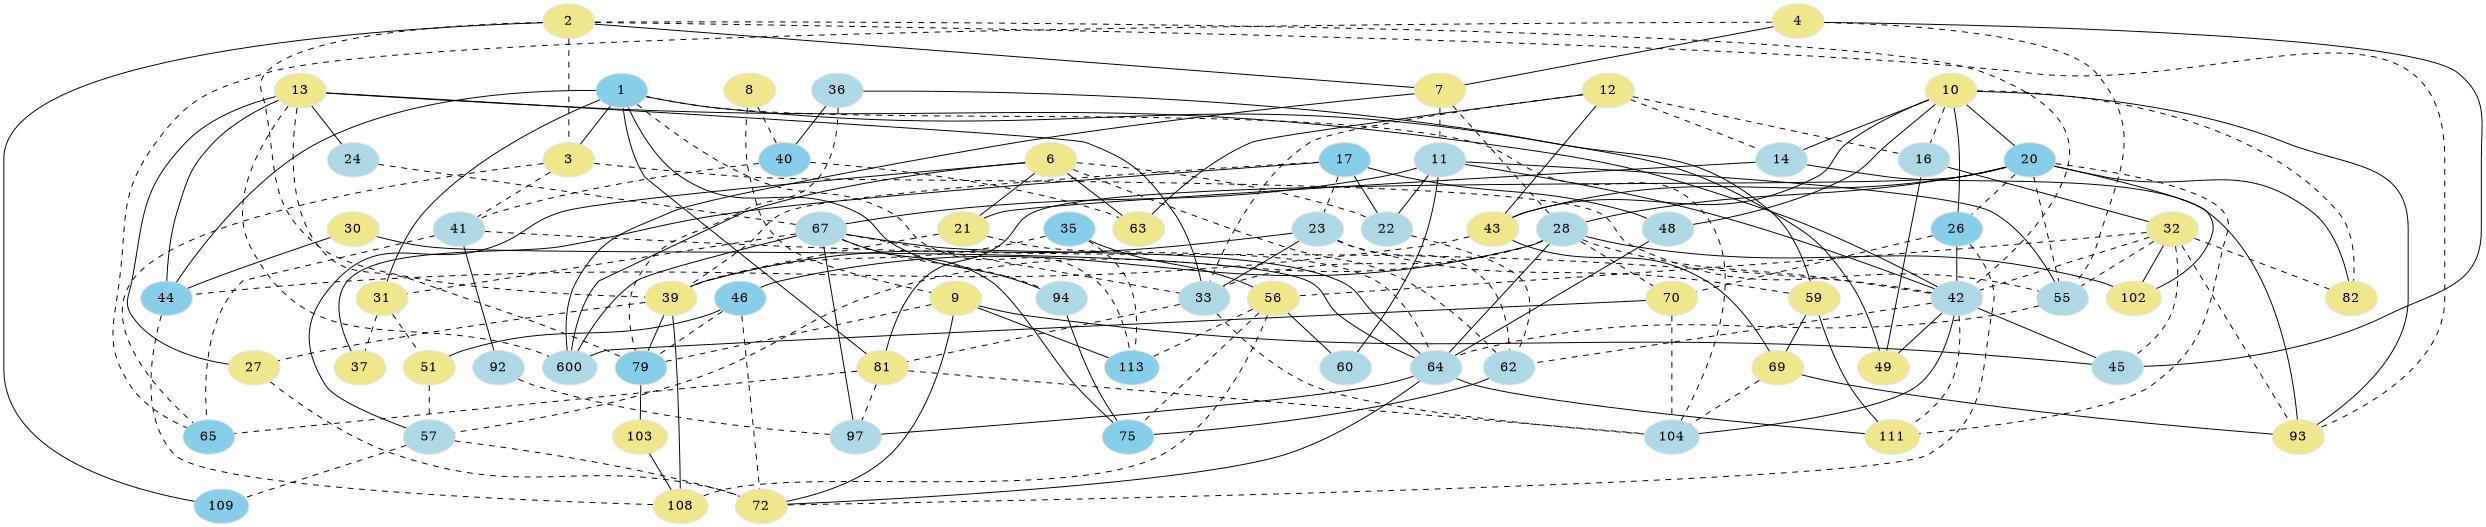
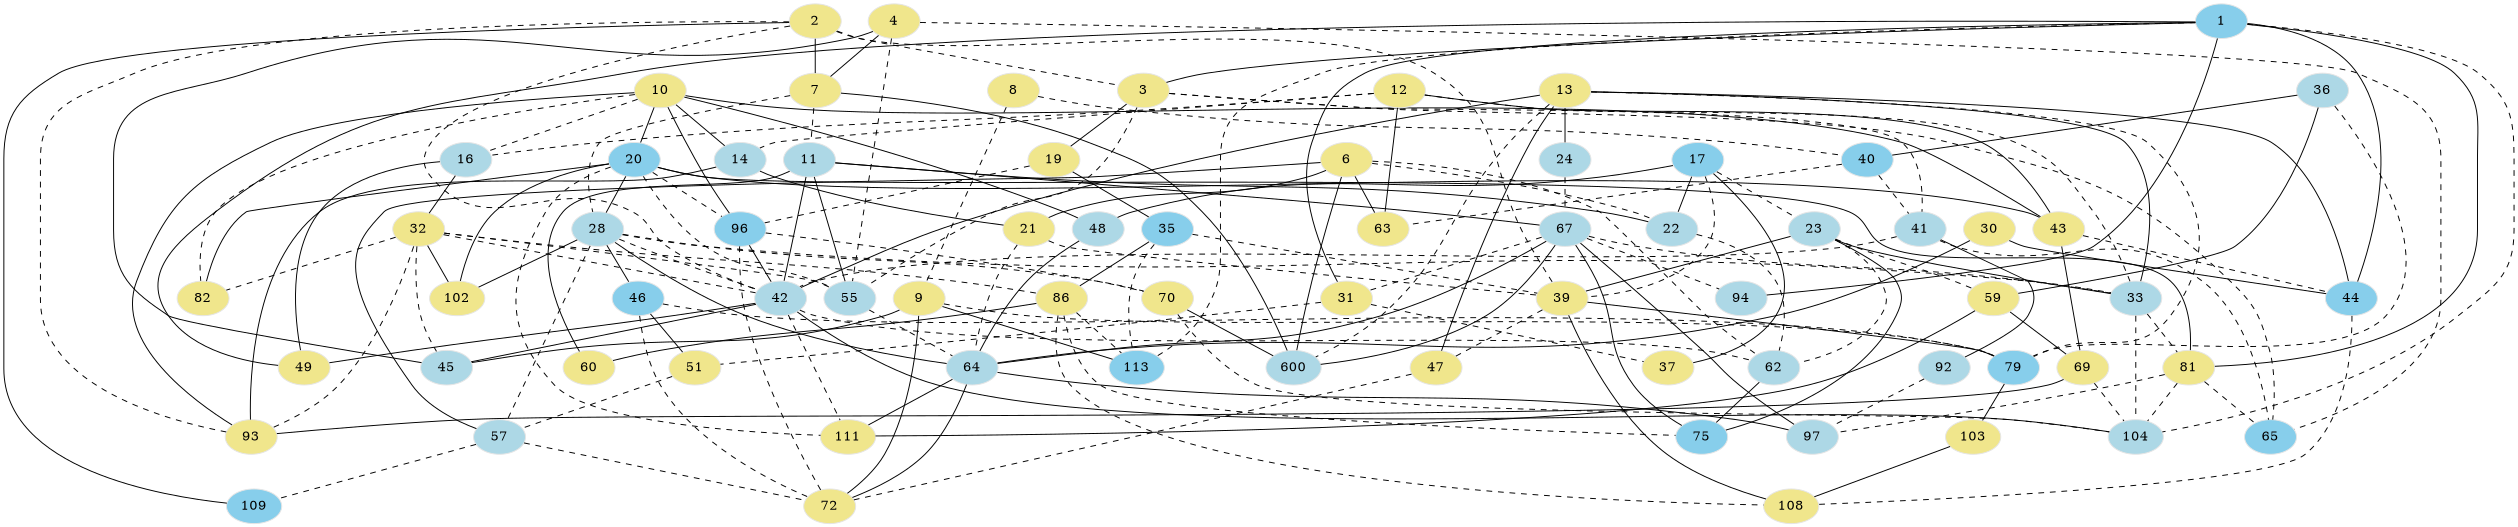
none -> (1054, 160)
(1957, 229) -> (740, 229)
(1273, 298) -> (1062, 298)
(254, 368) -> (1436, 368)
(1346, 368) -> (589, 368)
(1088, 370) -> (1866, 356)
